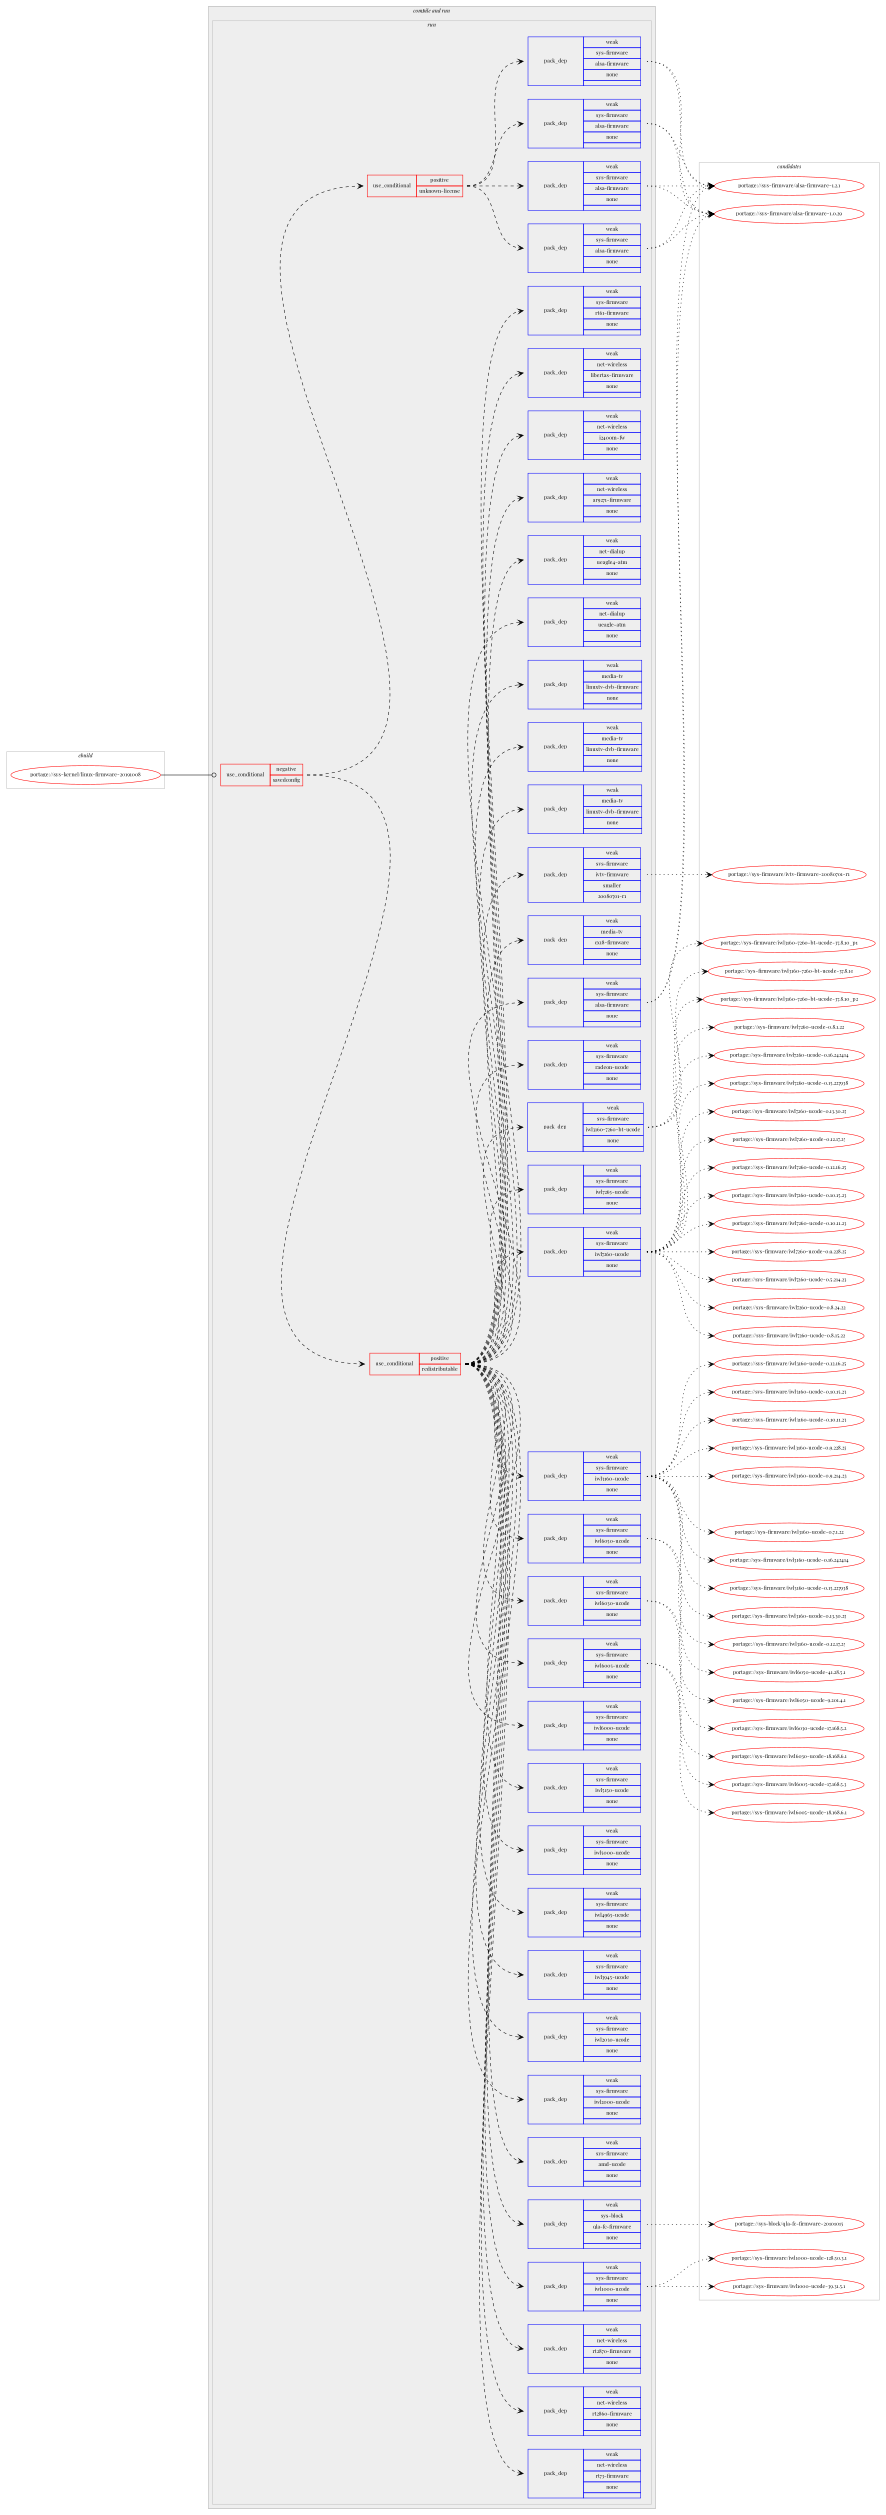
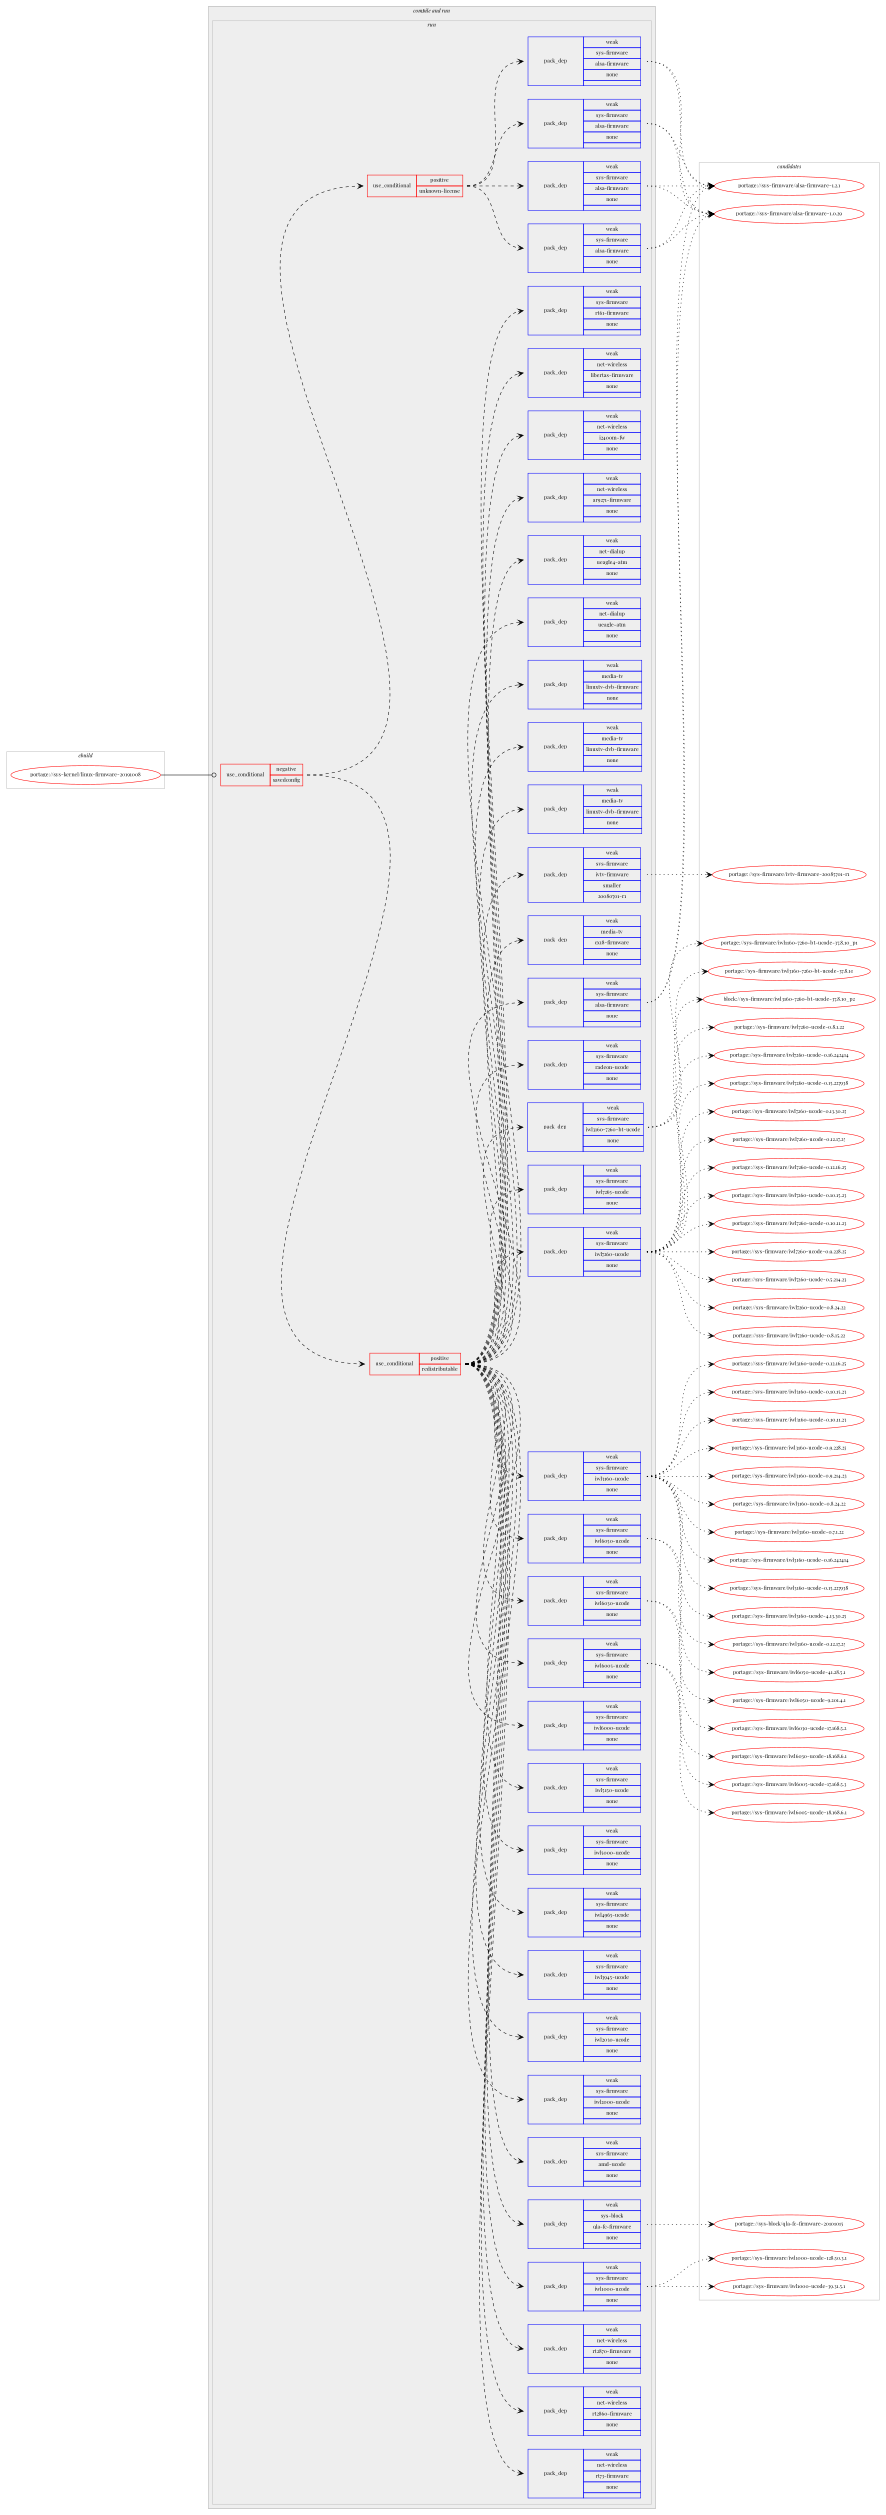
(789, 875) -> (789, 875)
(789, 943) -> (789, 943)
(789, 999) -> (789, 999)
none -> (789, 1504)
(789, 1617) -> (789, 1617)
